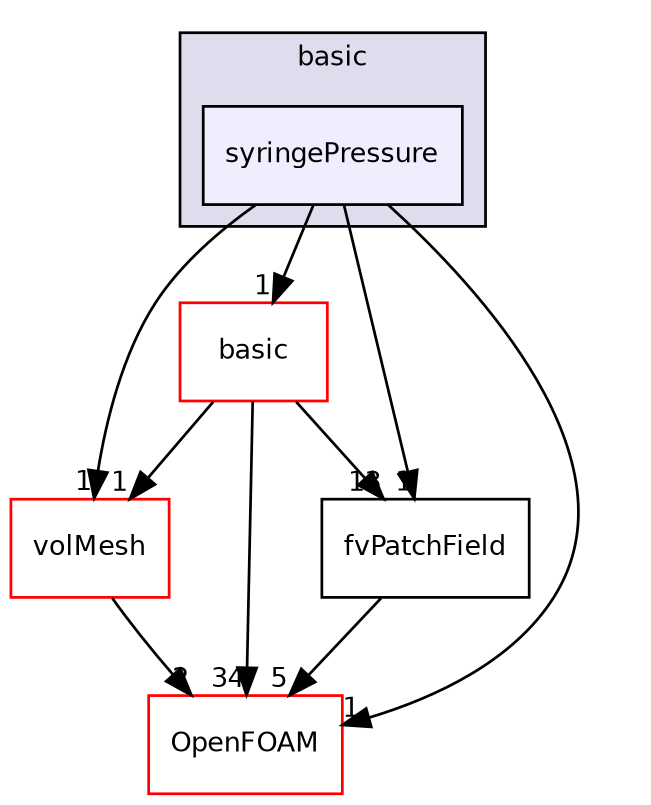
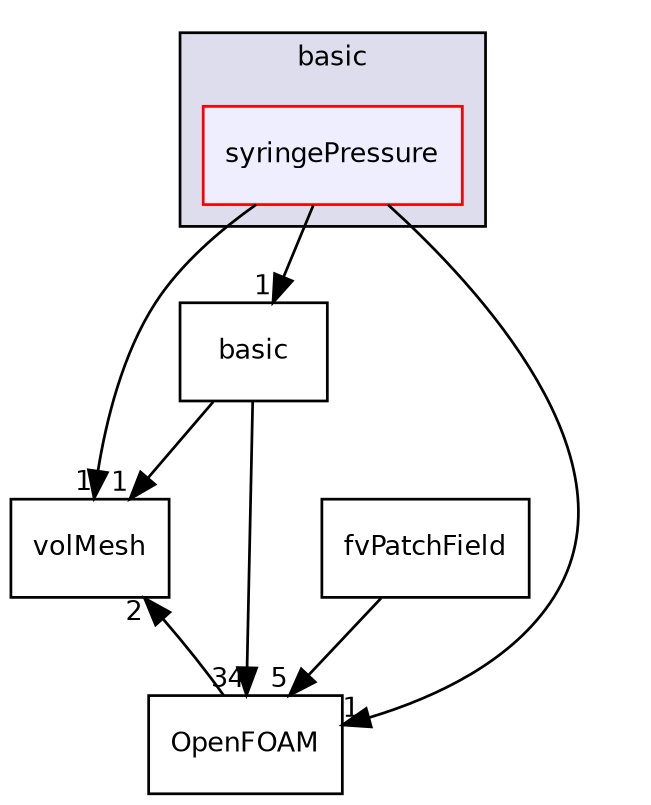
(333, 155) -> (333, 155)
(376, 338) -> none
(254, 352) -> (254, 352)
(331, 440) -> none
(90, 548) -> (90, 548)
(142, 637) -> (194, 656)
(246, 745) -> (246, 745)
